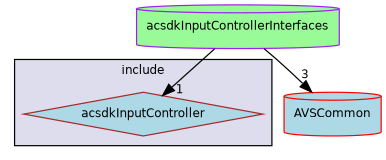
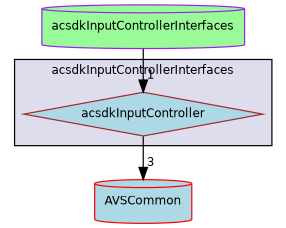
(284, 66) -> (143, 153)
(143, 71) -> (143, 71)
